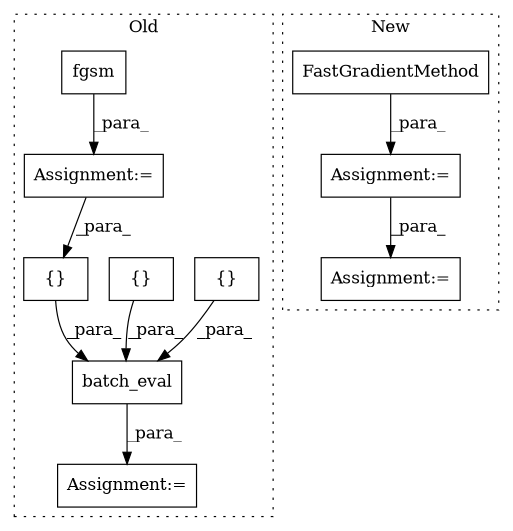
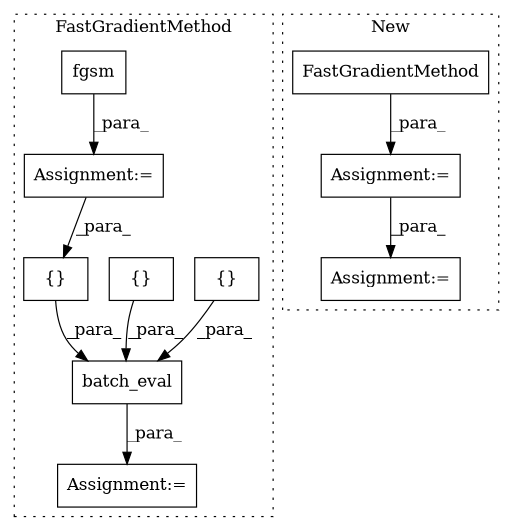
(144, 28) -> (144, 28)
